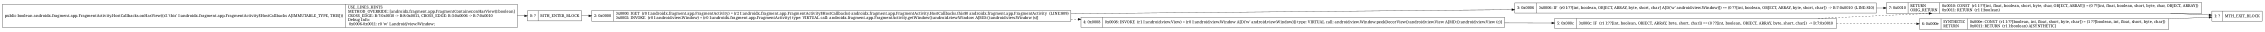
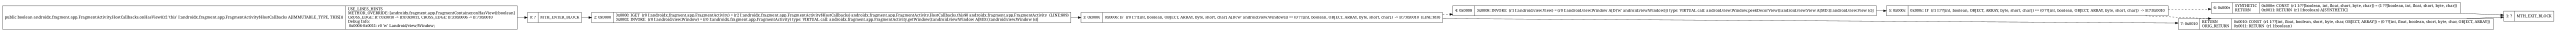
(1075, 19) -> (1446, 14)
